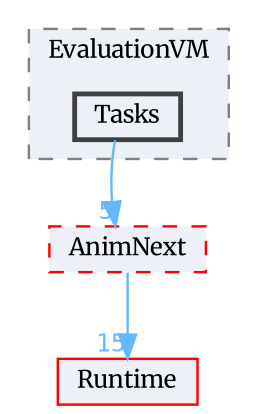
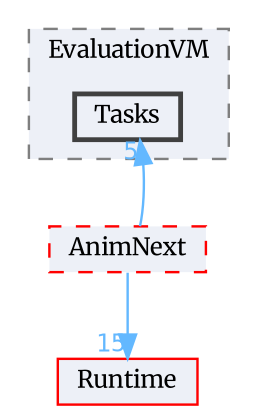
(112, 174) -> (144, 195)
